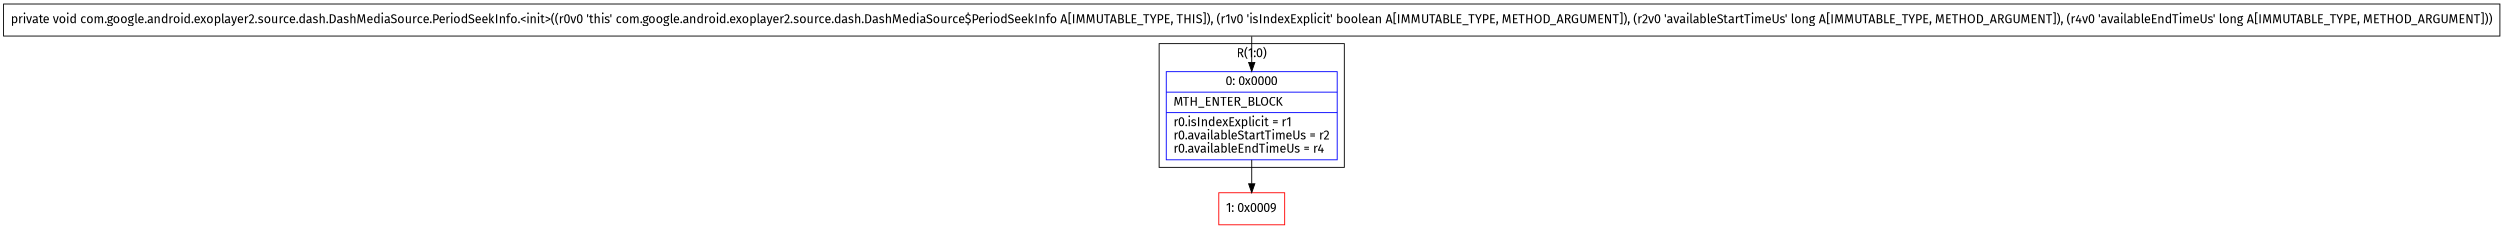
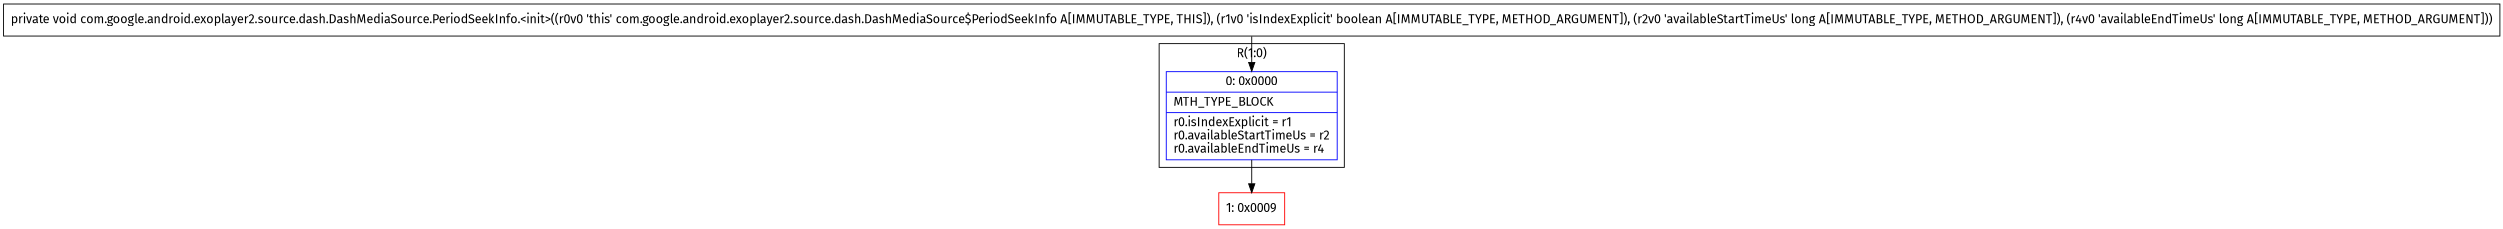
(1229, 102) -> (1224, 102)
